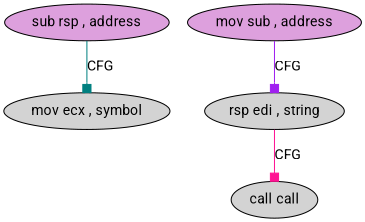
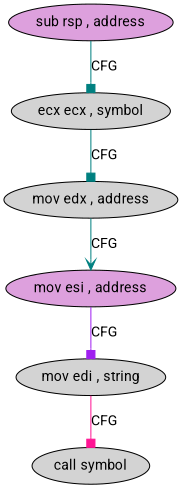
(274, 22) -> (91, 289)
(87, 111) -> (91, 111)
(274, 111) -> (91, 377)
none -> (91, 200)
(274, 200) -> (91, 466)
